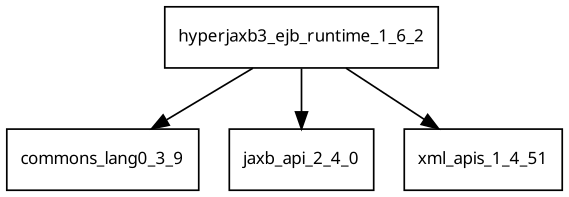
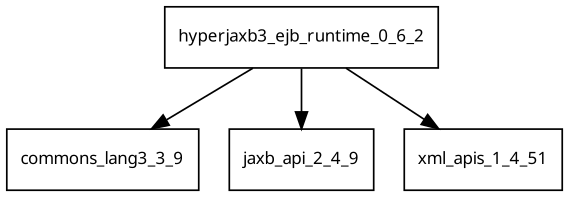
(302, 37) -> (302, 37)
(103, 160) -> (103, 160)
(302, 160) -> (302, 160)
